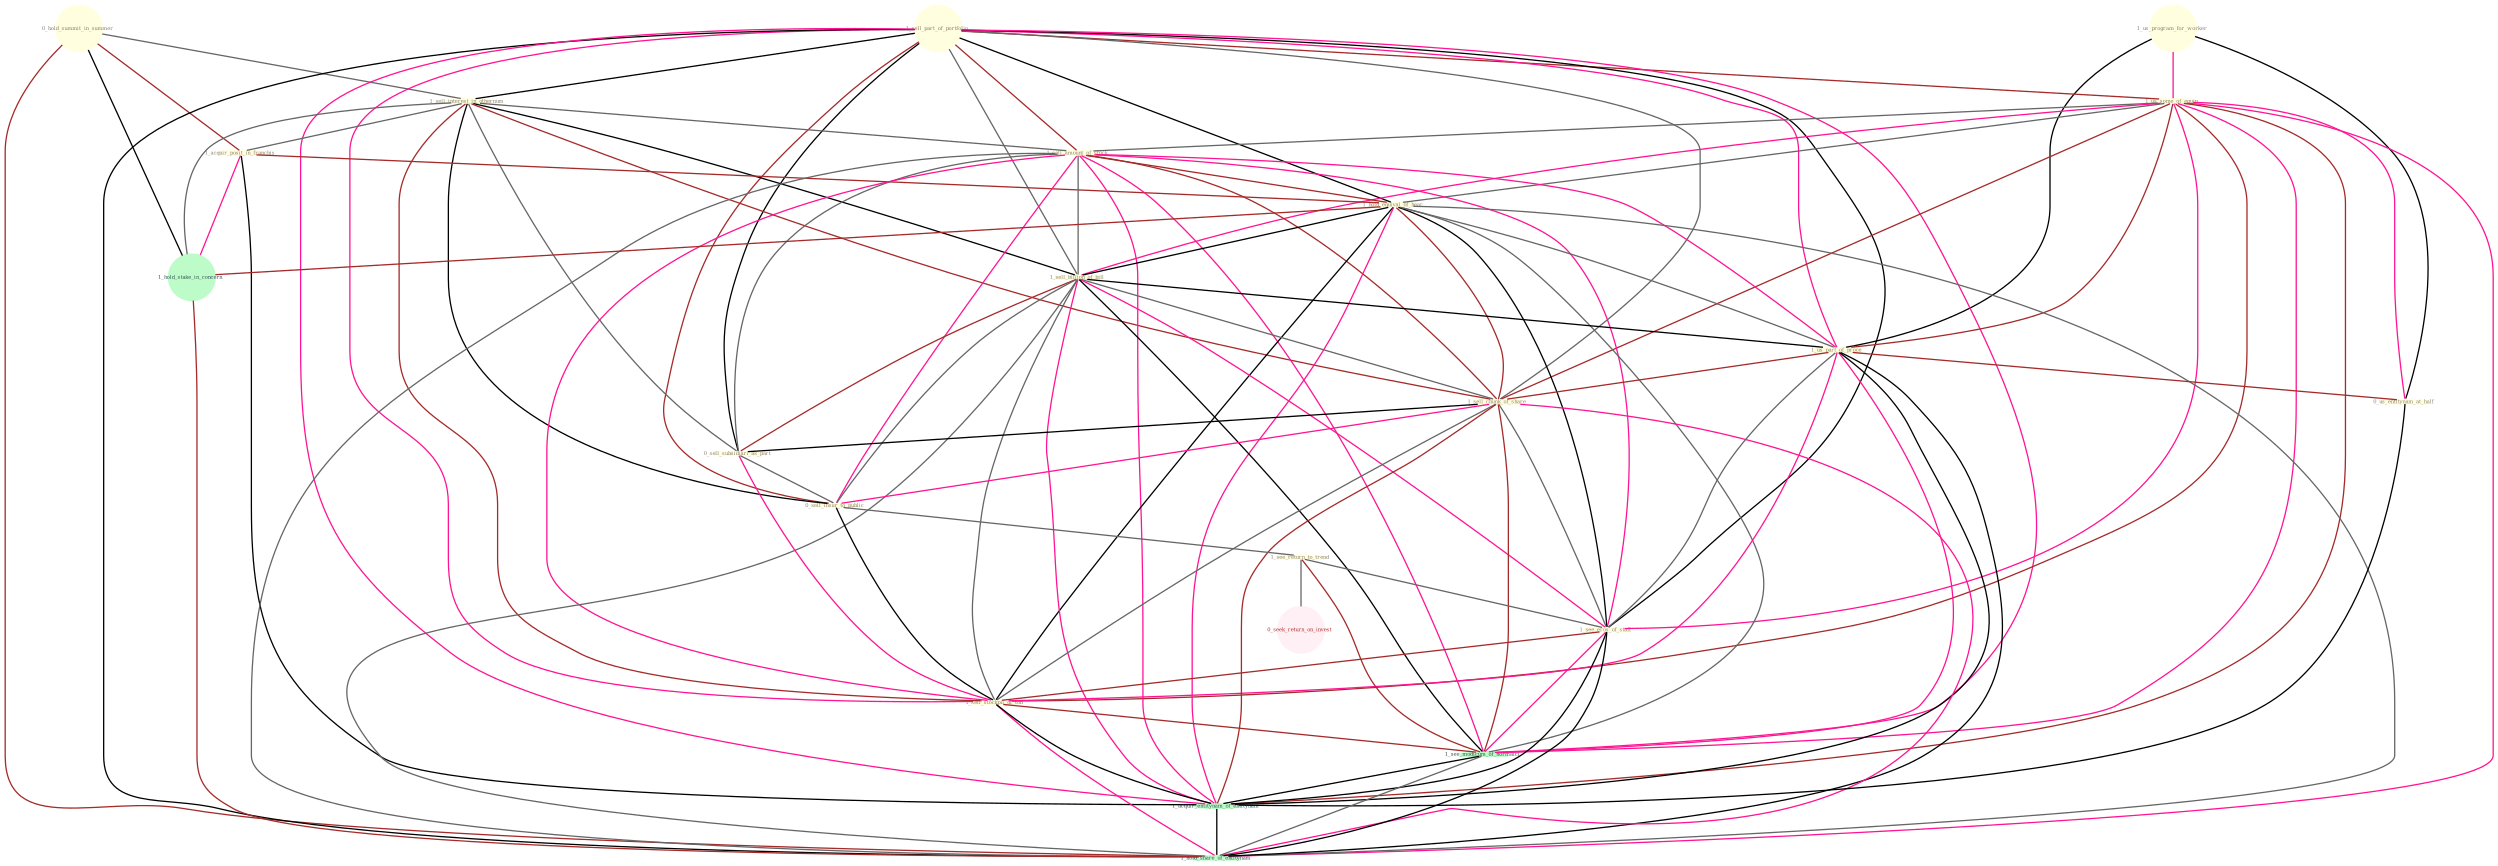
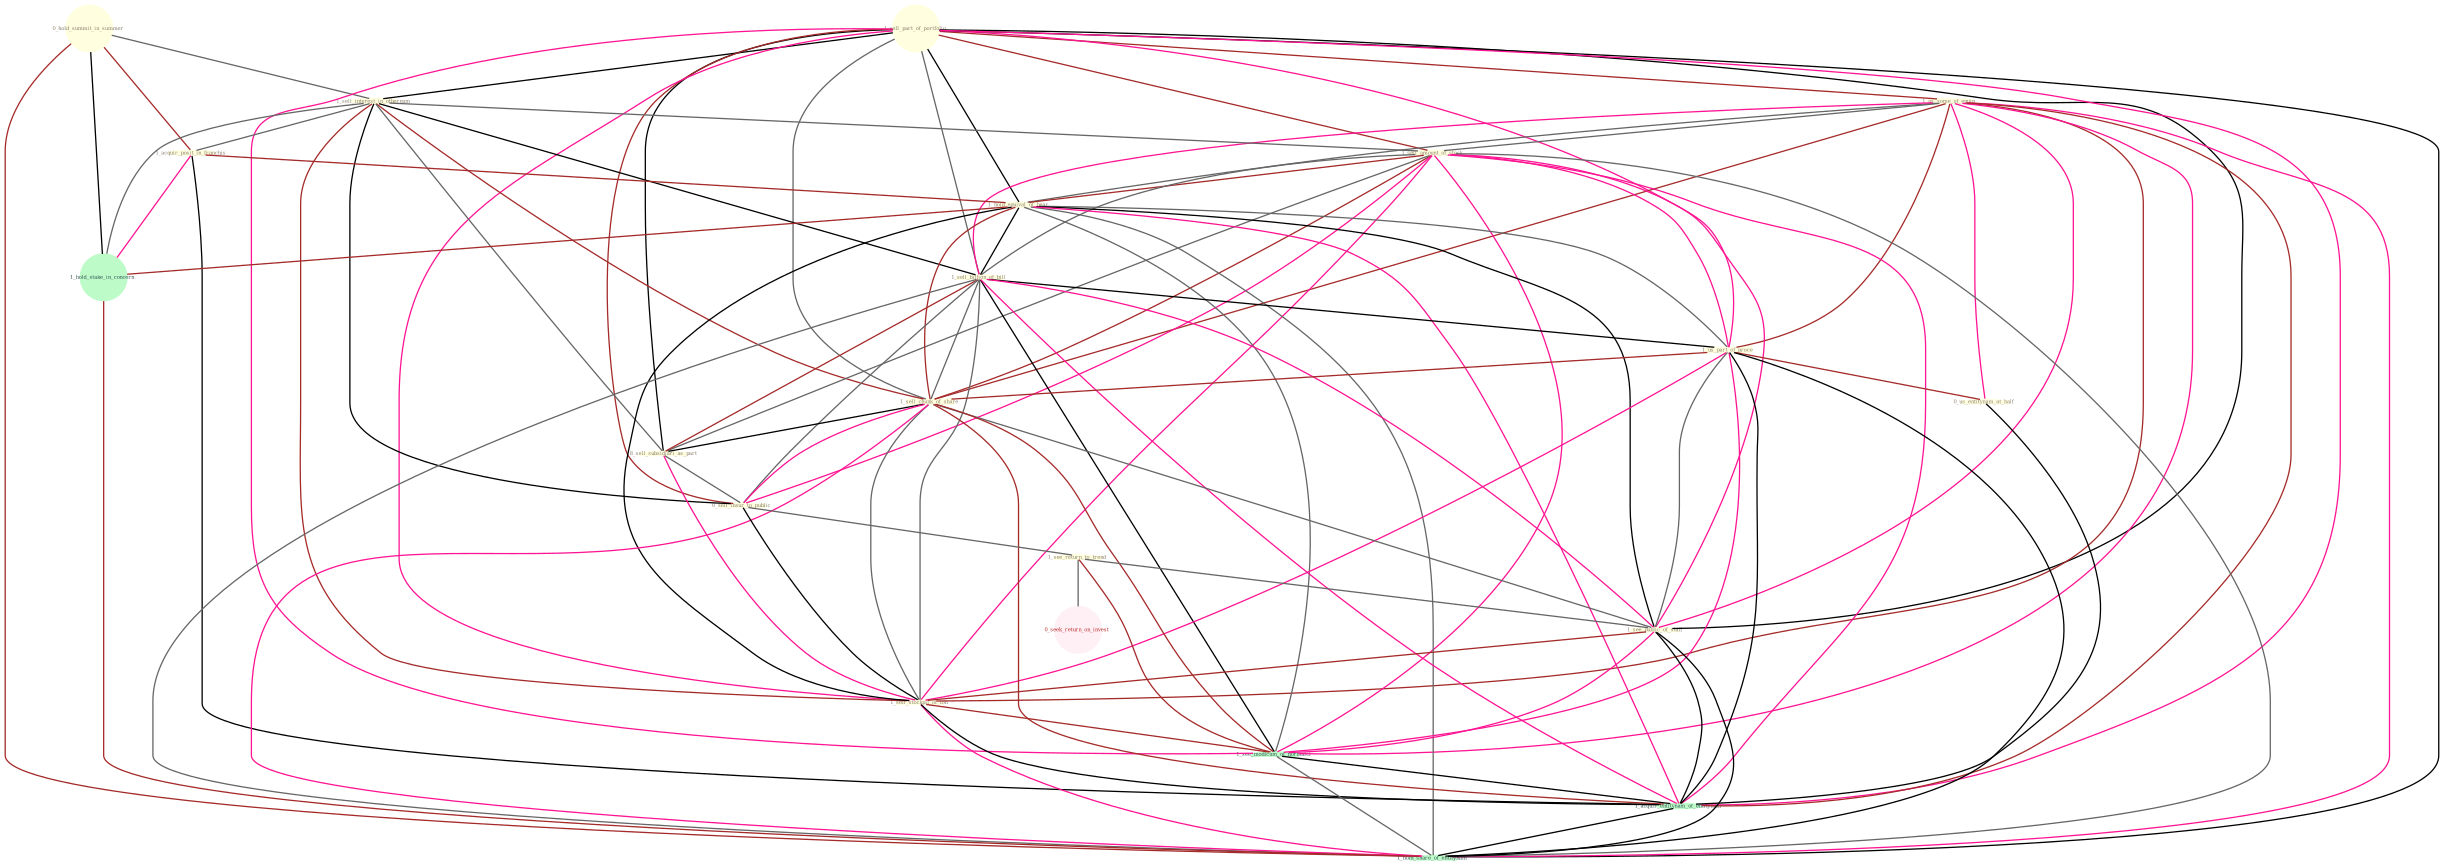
(2173, 29) -> none
(739, 454) -> (663, 454)
(1607, 630) -> (1655, 630)
